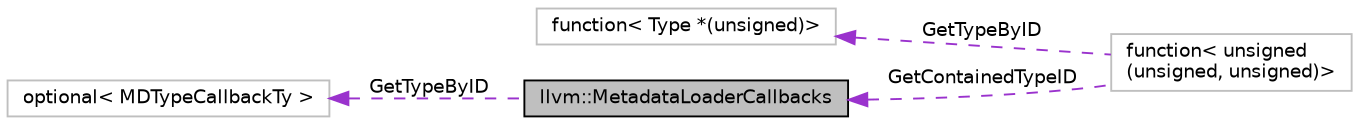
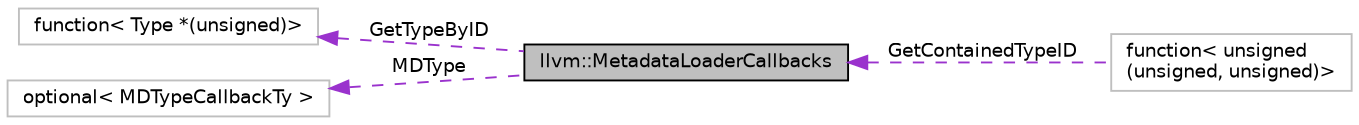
(983, 46) -> (431, 45)
(427, 88) -> (427, 67)
